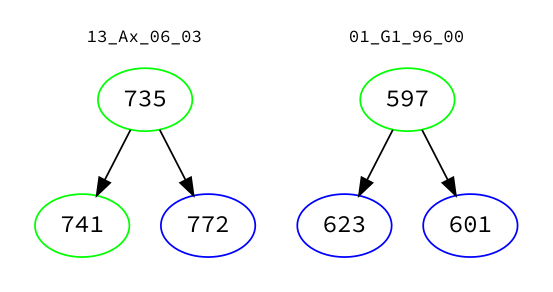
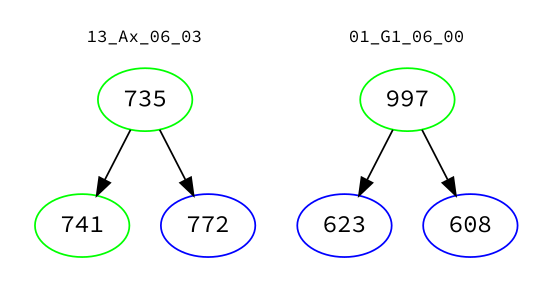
(407, 38) -> (407, 38)
(407, 100) -> (407, 100)
(470, 226) -> (470, 226)
